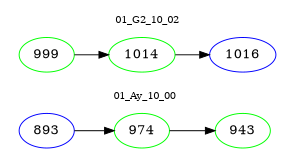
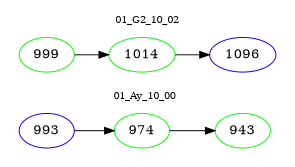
(243, 55) -> (243, 55)
(47, 131) -> (47, 131)
